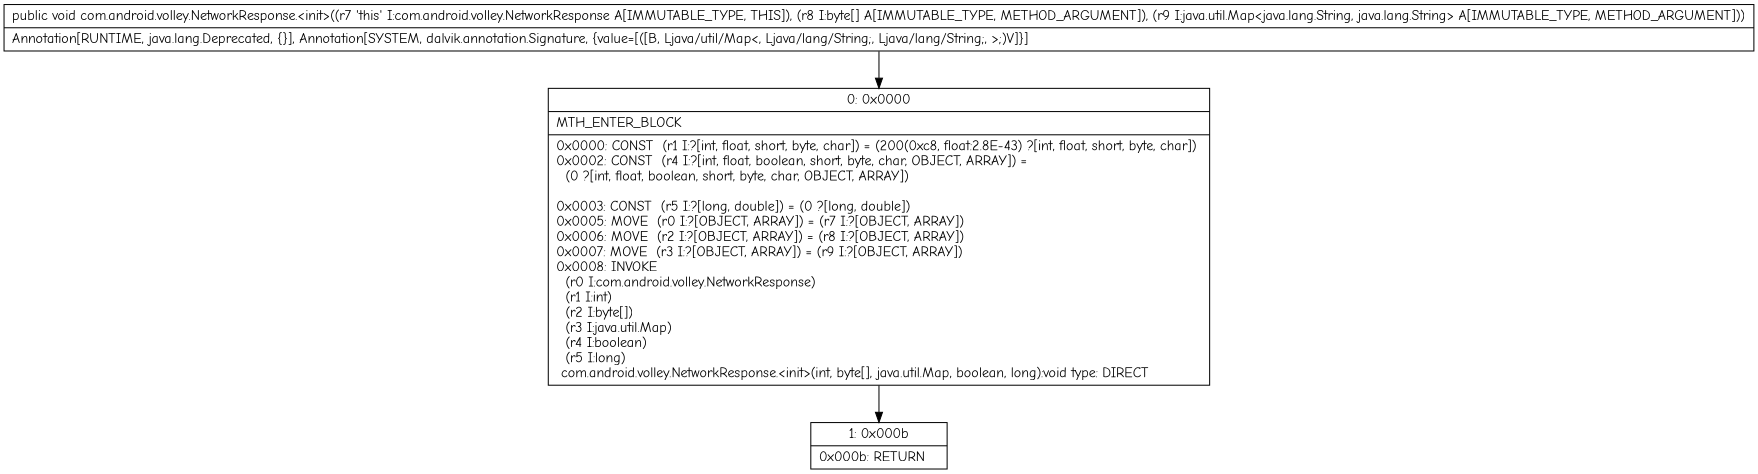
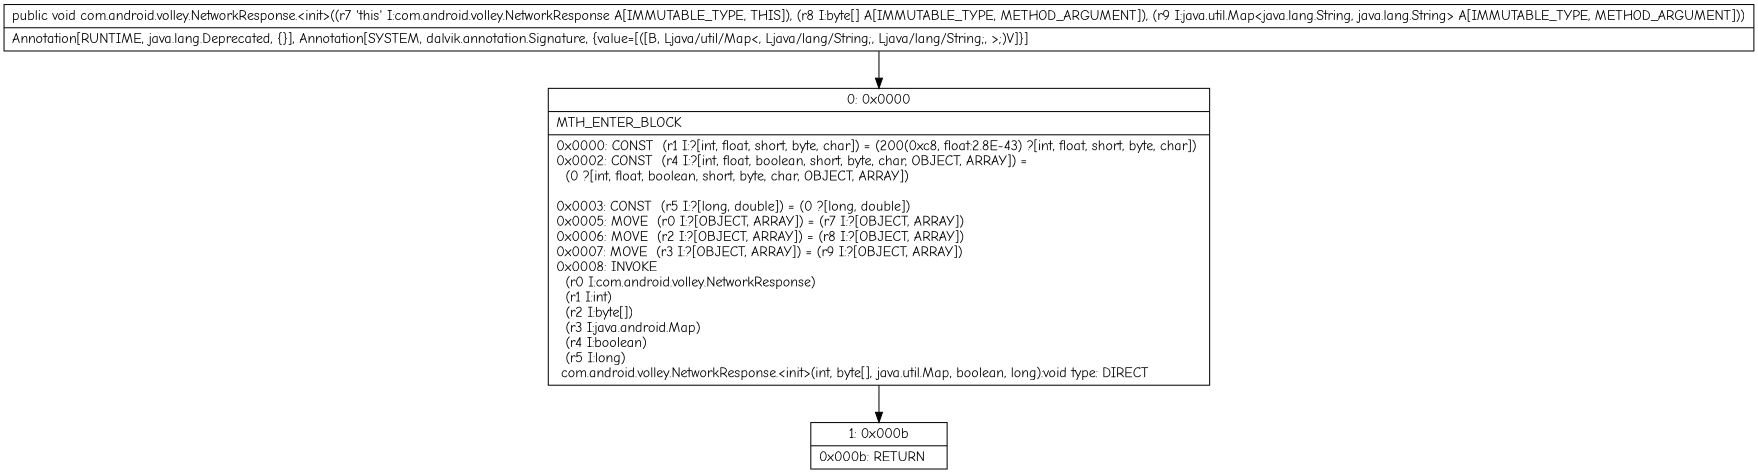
(614, 328) -> (629, 328)
